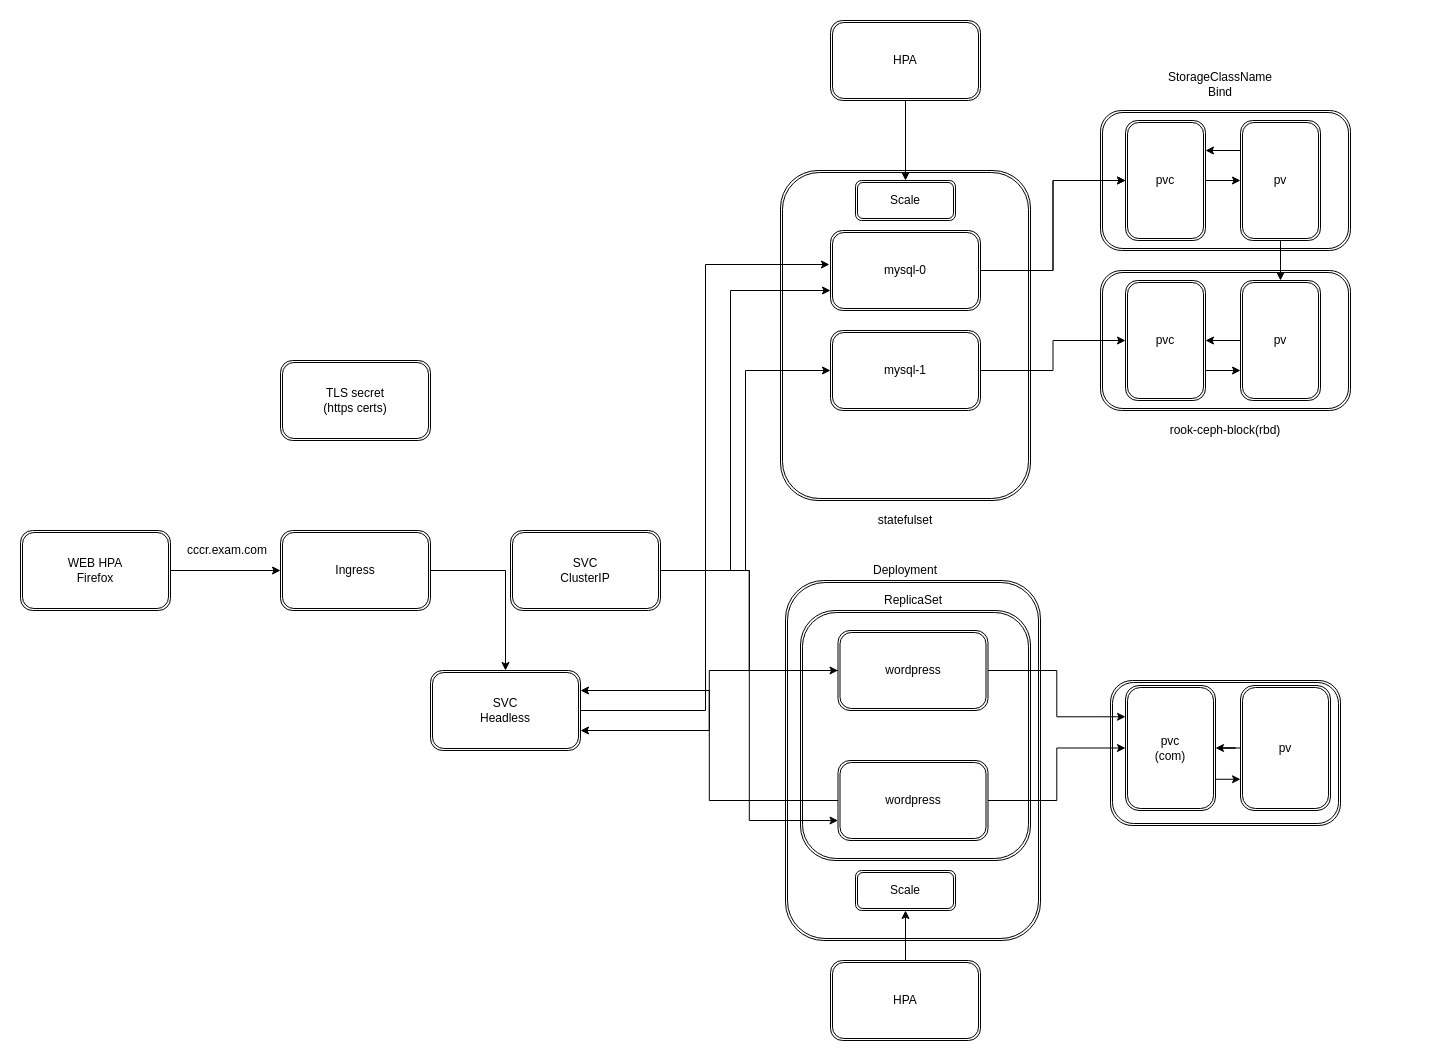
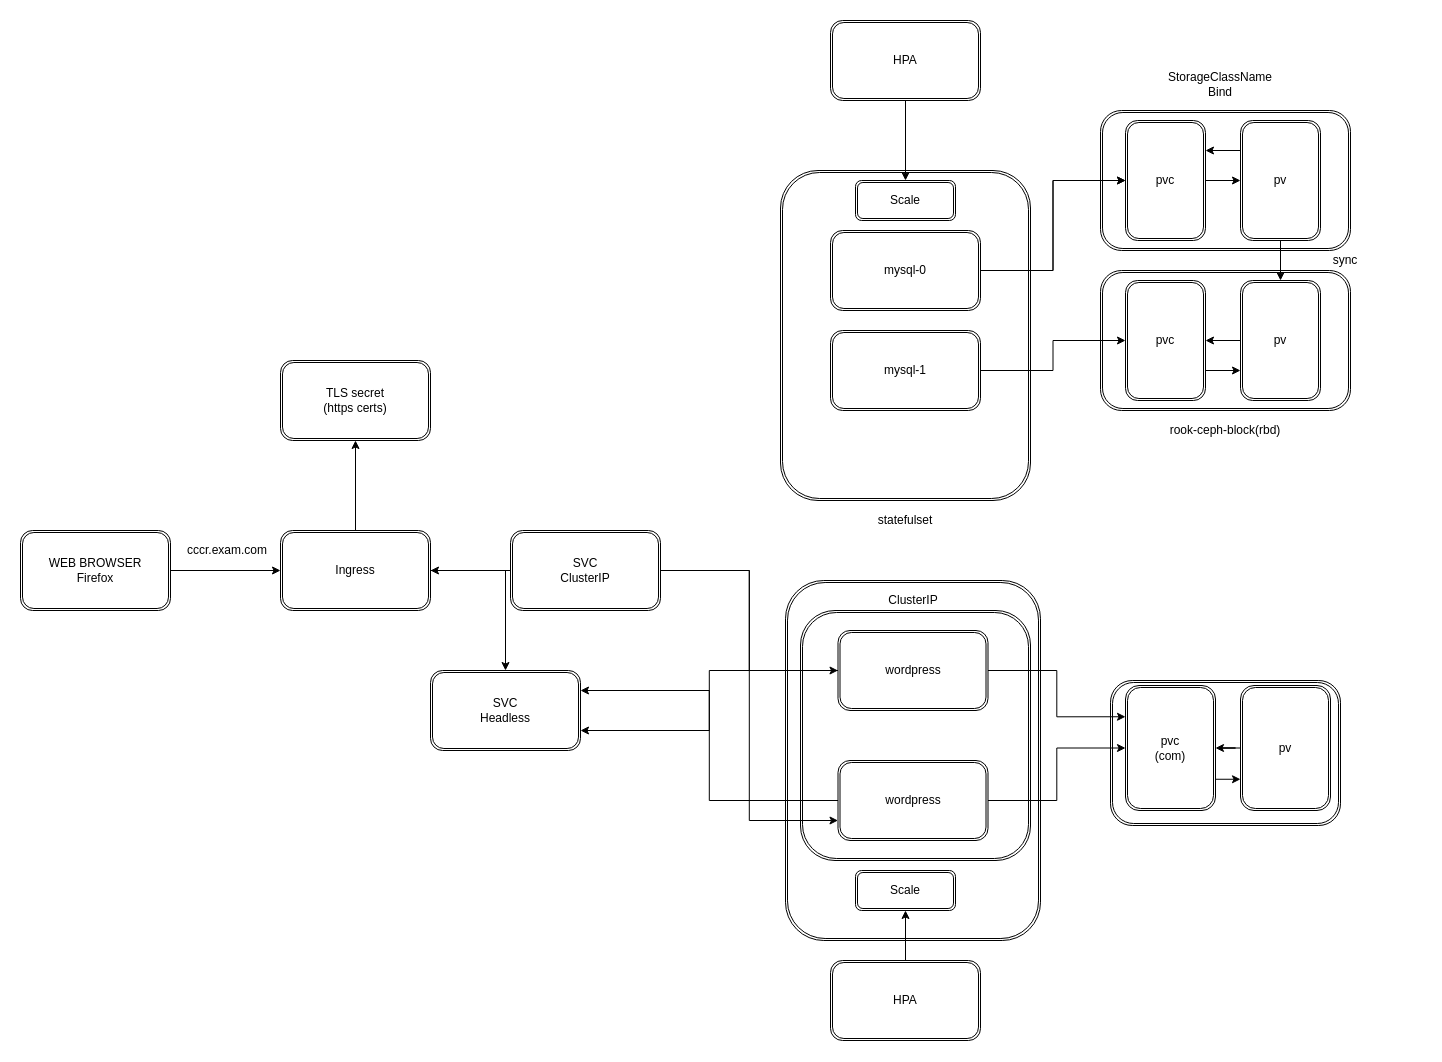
none -> (1346, 261)
(731, 384) -> none
(746, 431) -> (509, 571)
none -> (356, 489)
(706, 492) -> none
(96, 571) -> (96, 571)
(906, 571) -> none
(914, 601) -> (914, 601)
